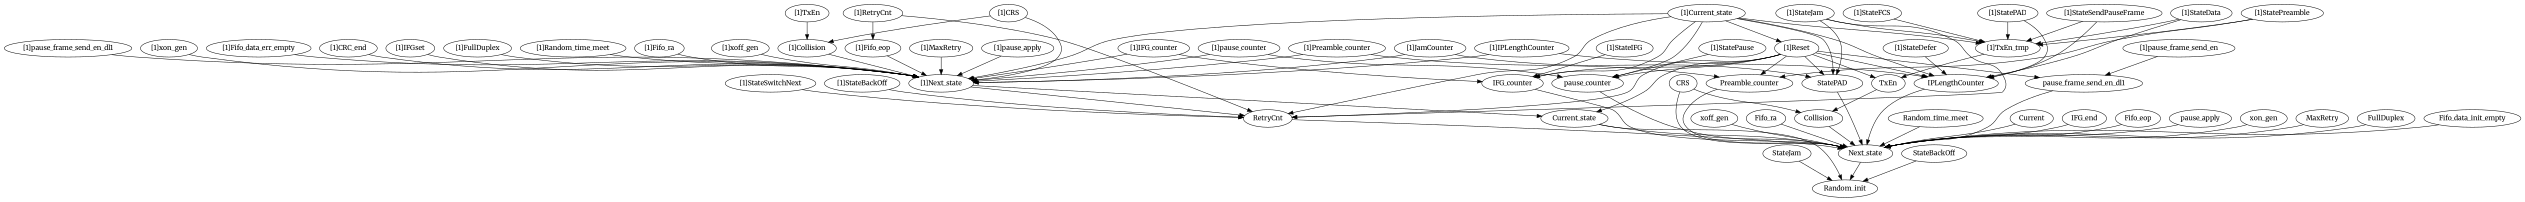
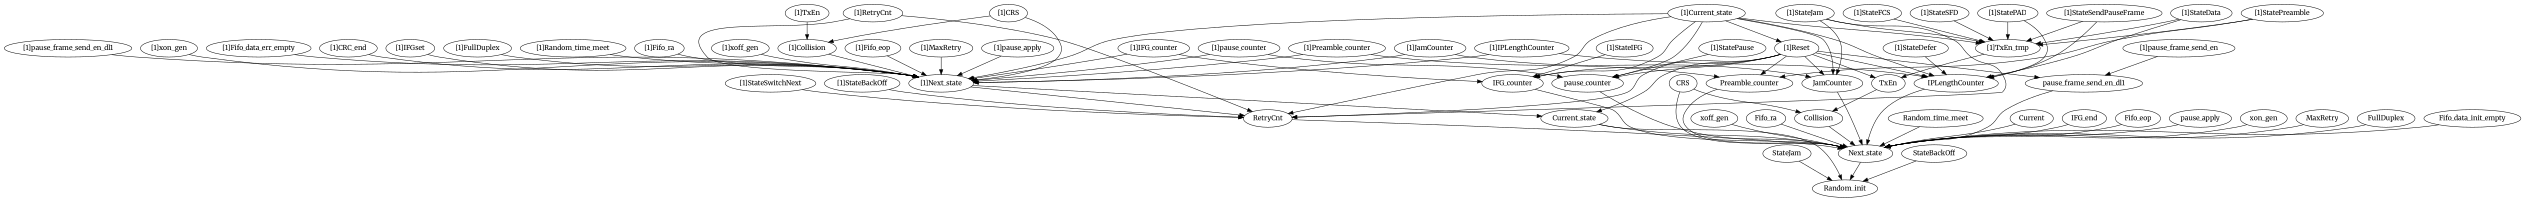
none -> (1940, 13)
(873, 28) -> (706, 55)
(1832, 83) -> (1832, 83)
